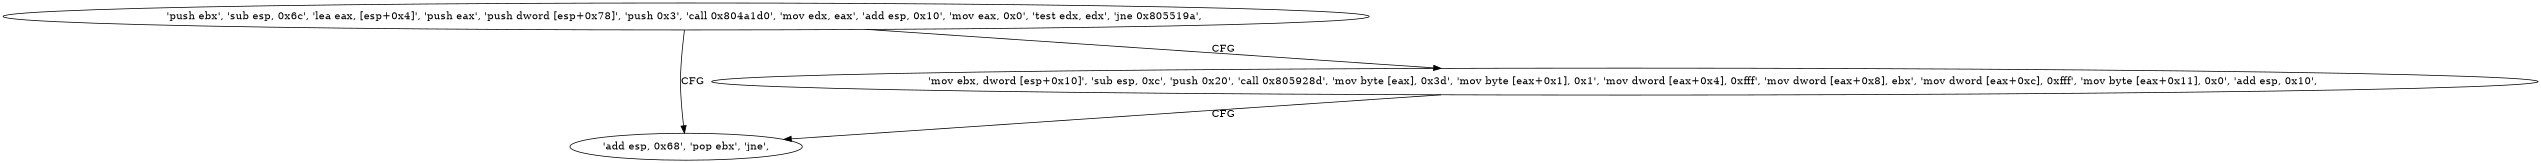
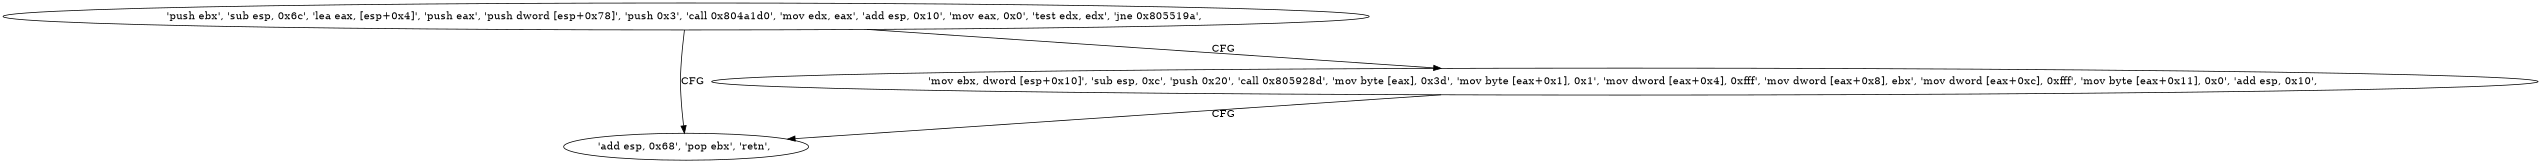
(686, 147) -> (686, 147)
